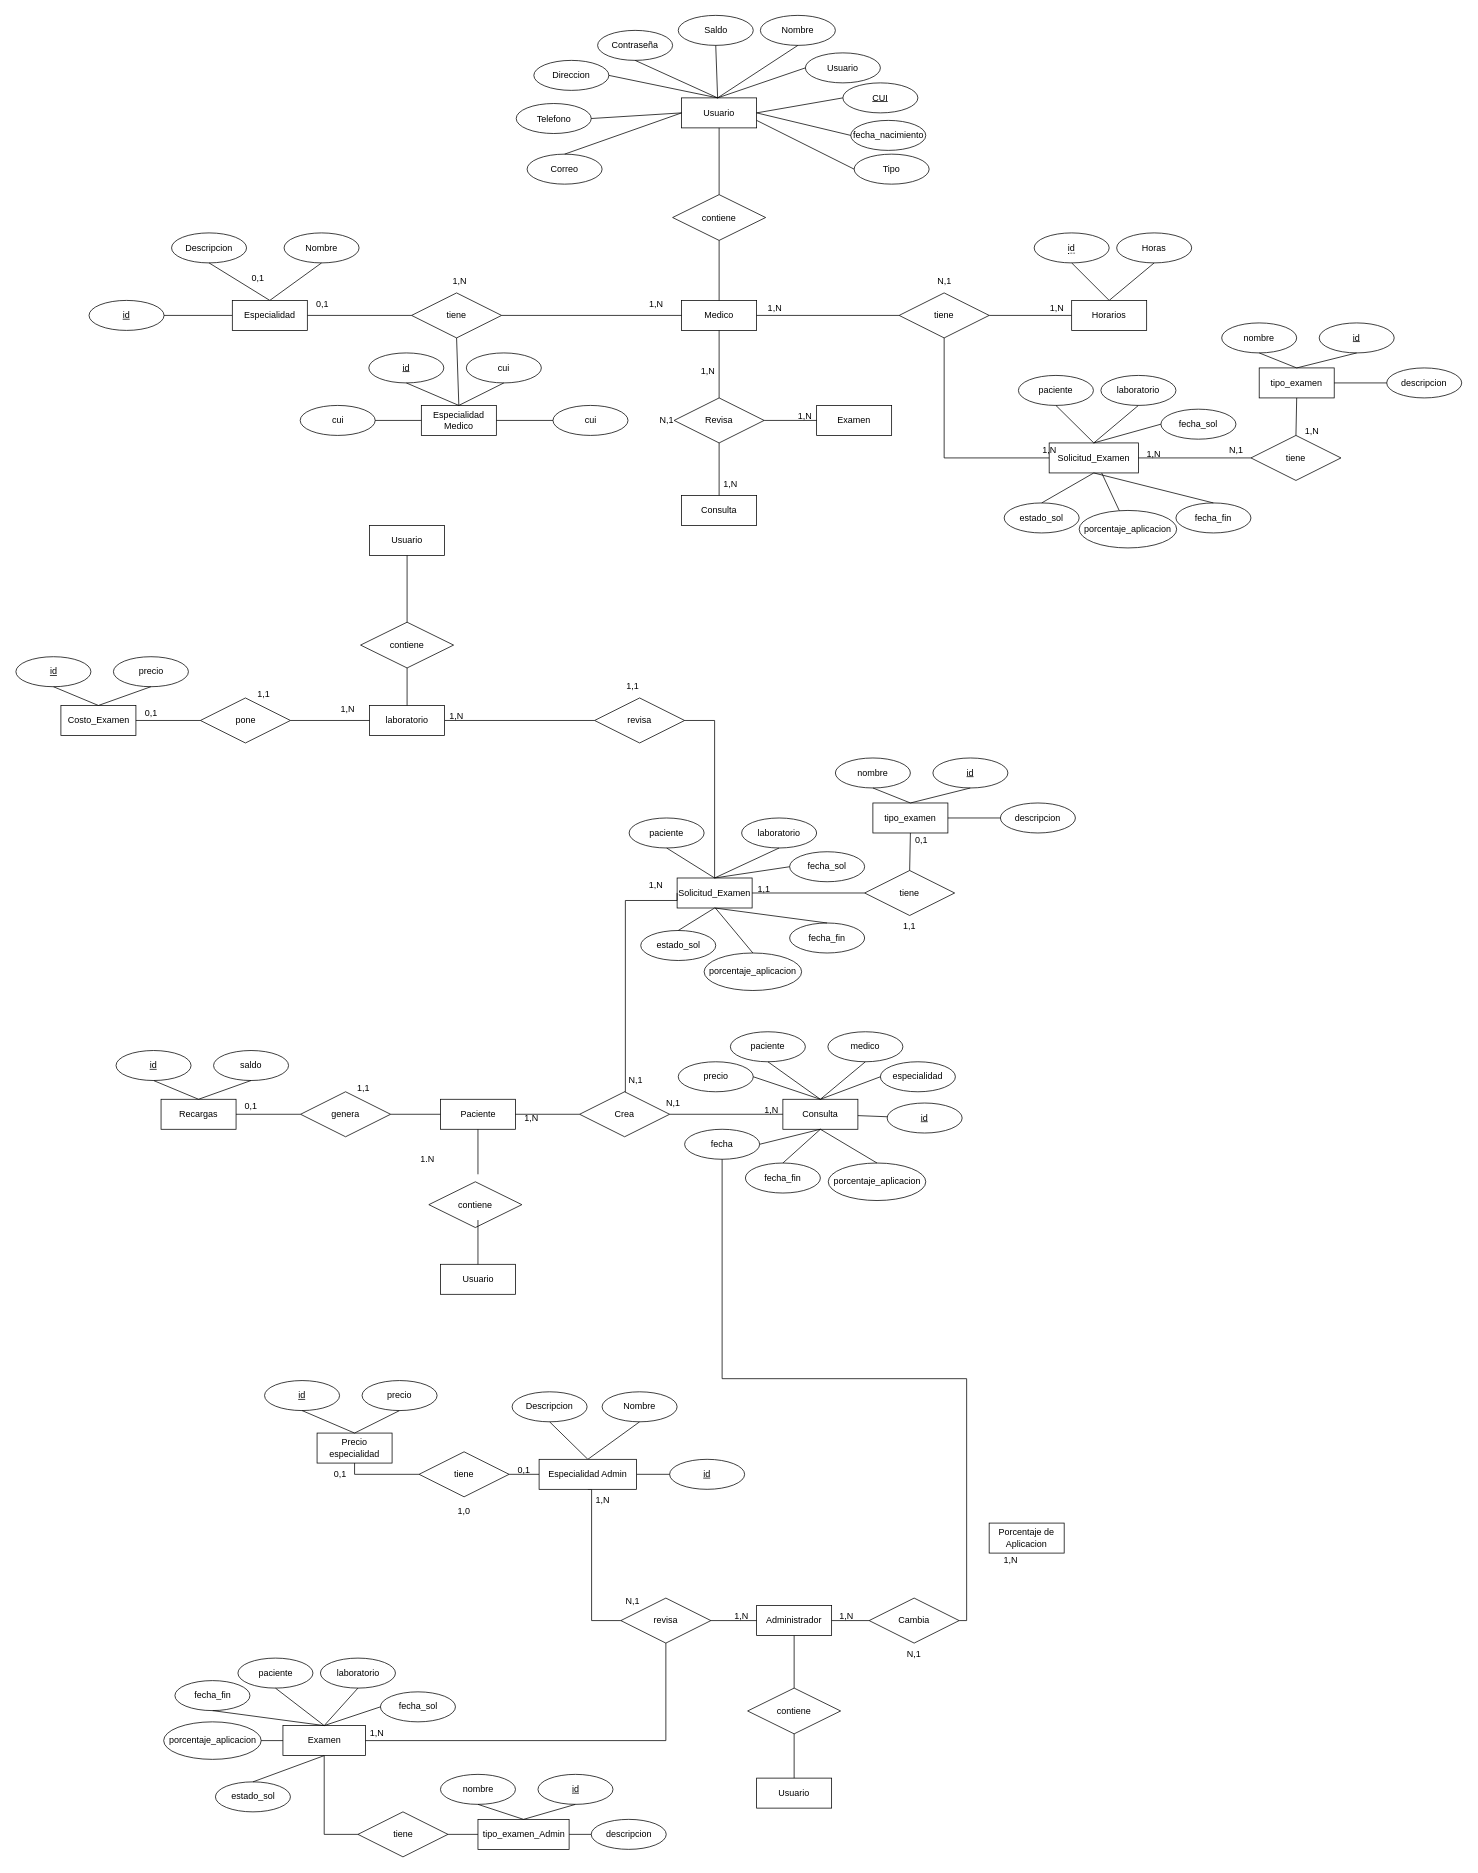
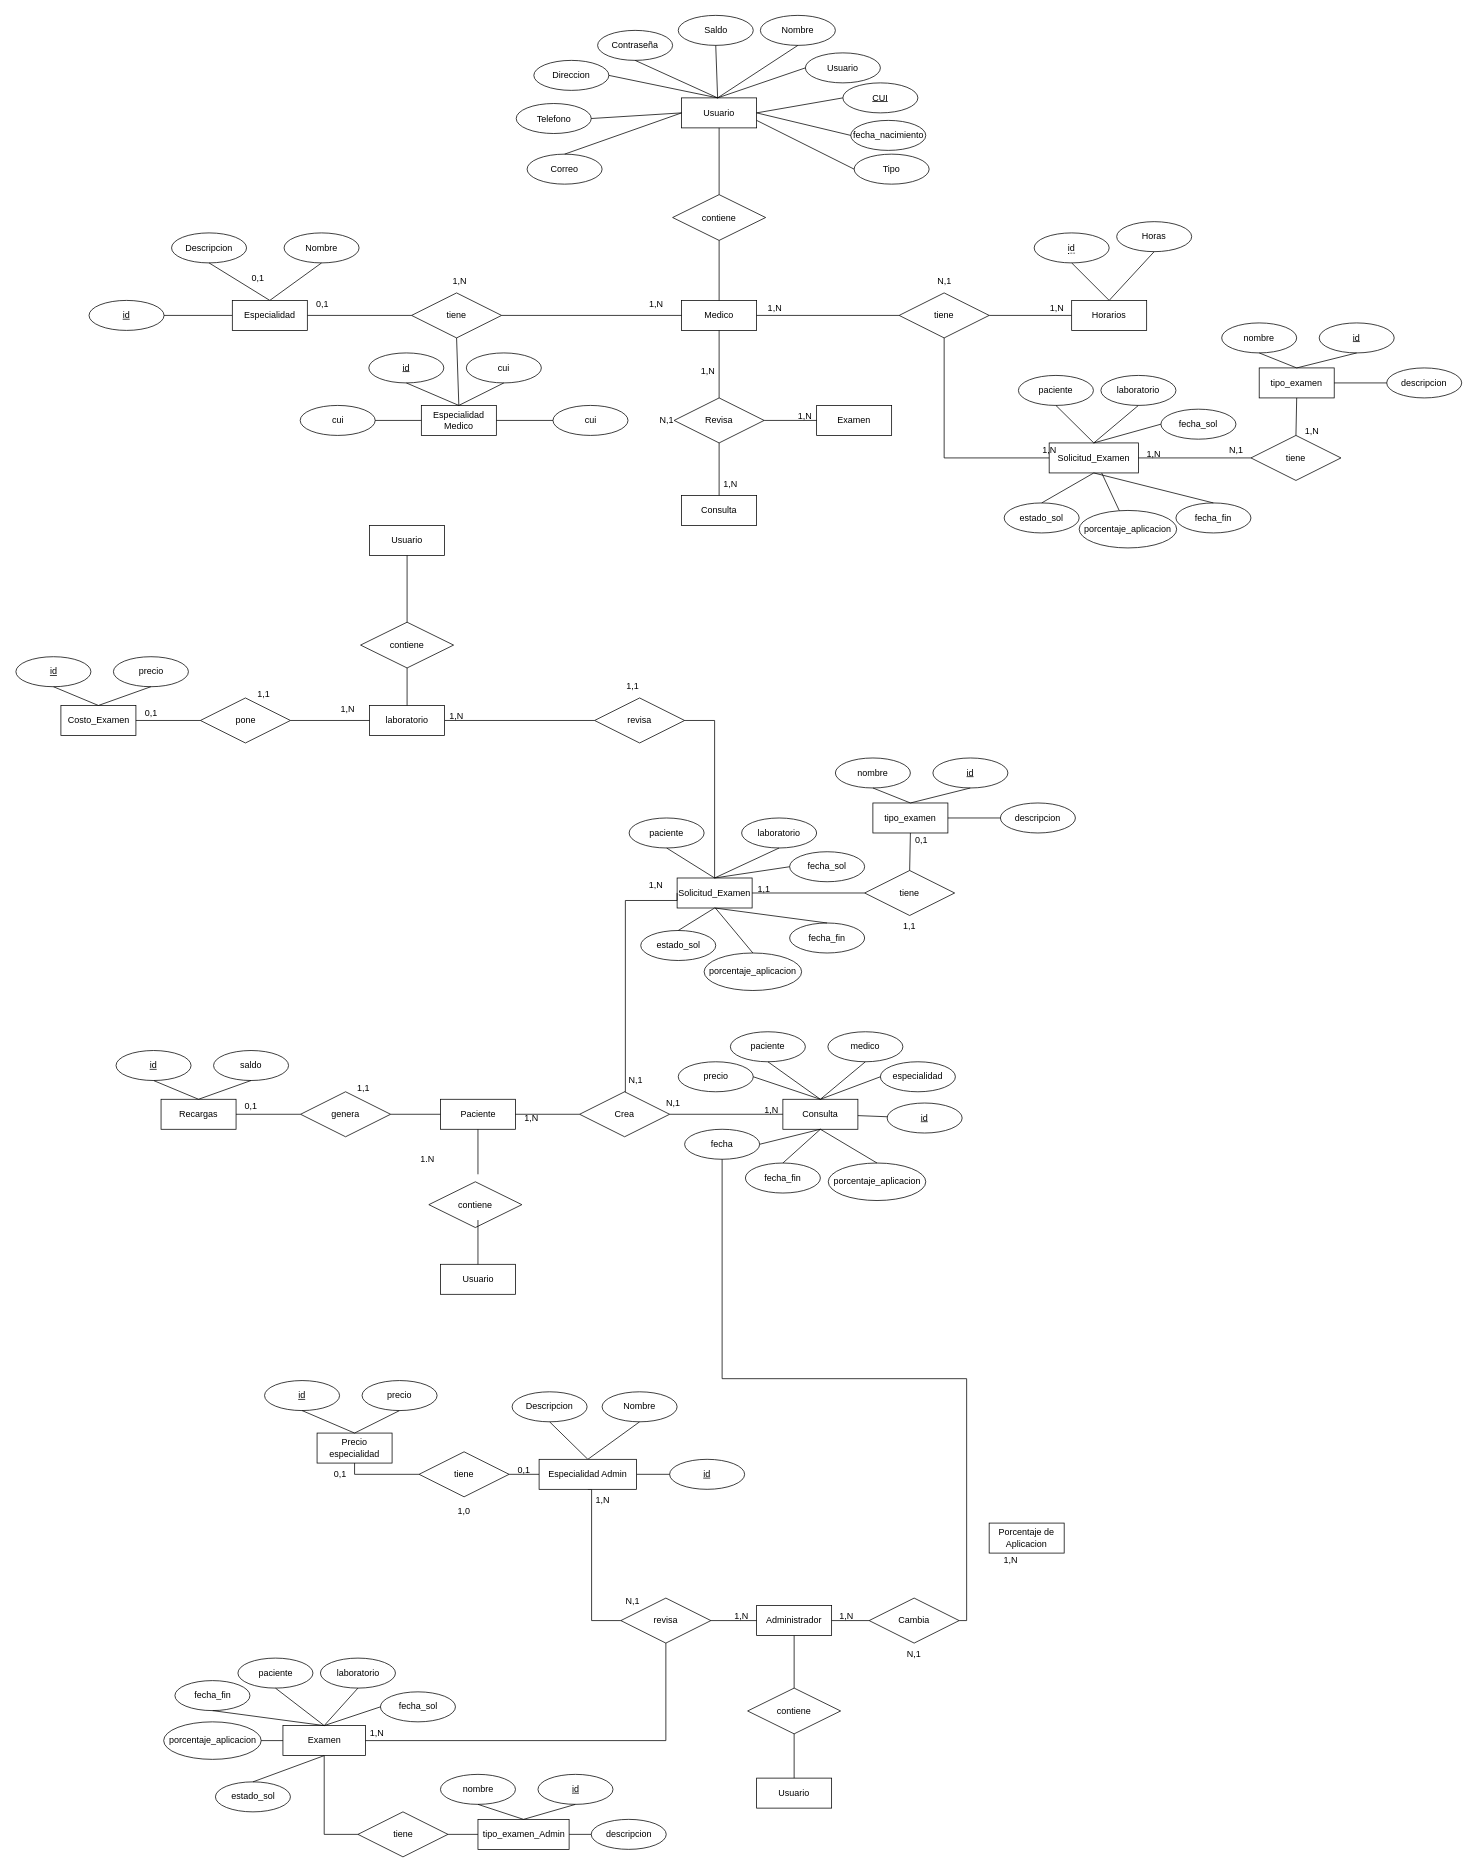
(1154, 248) -> (1154, 237)
